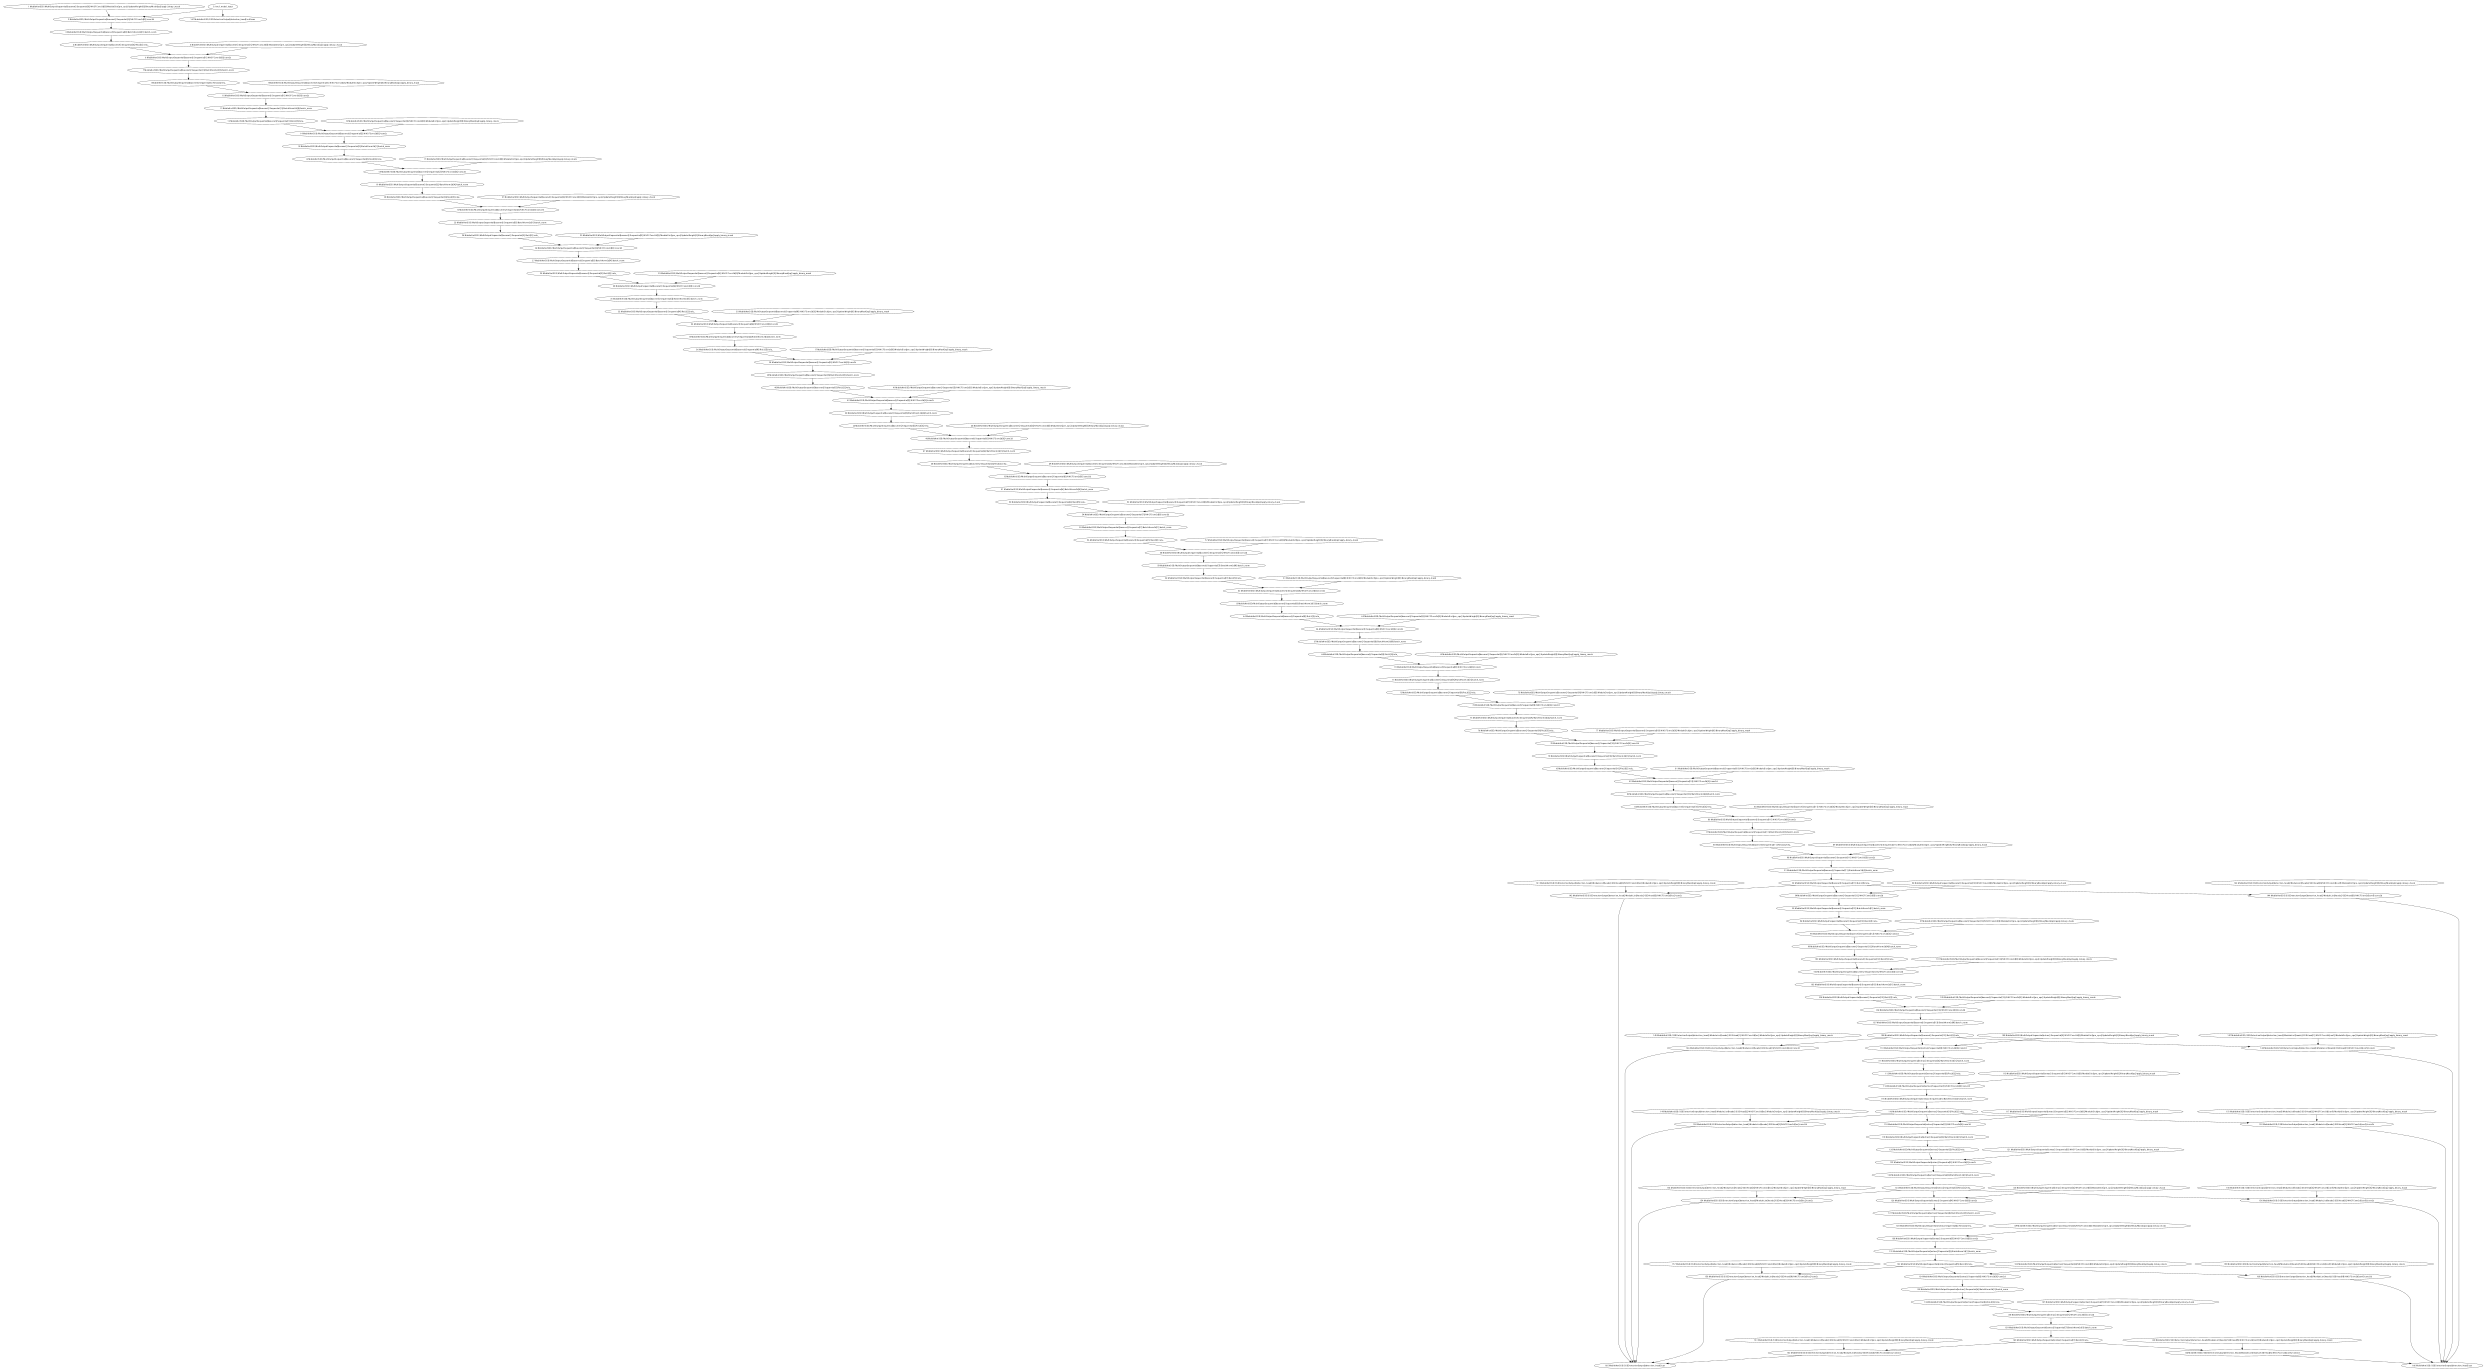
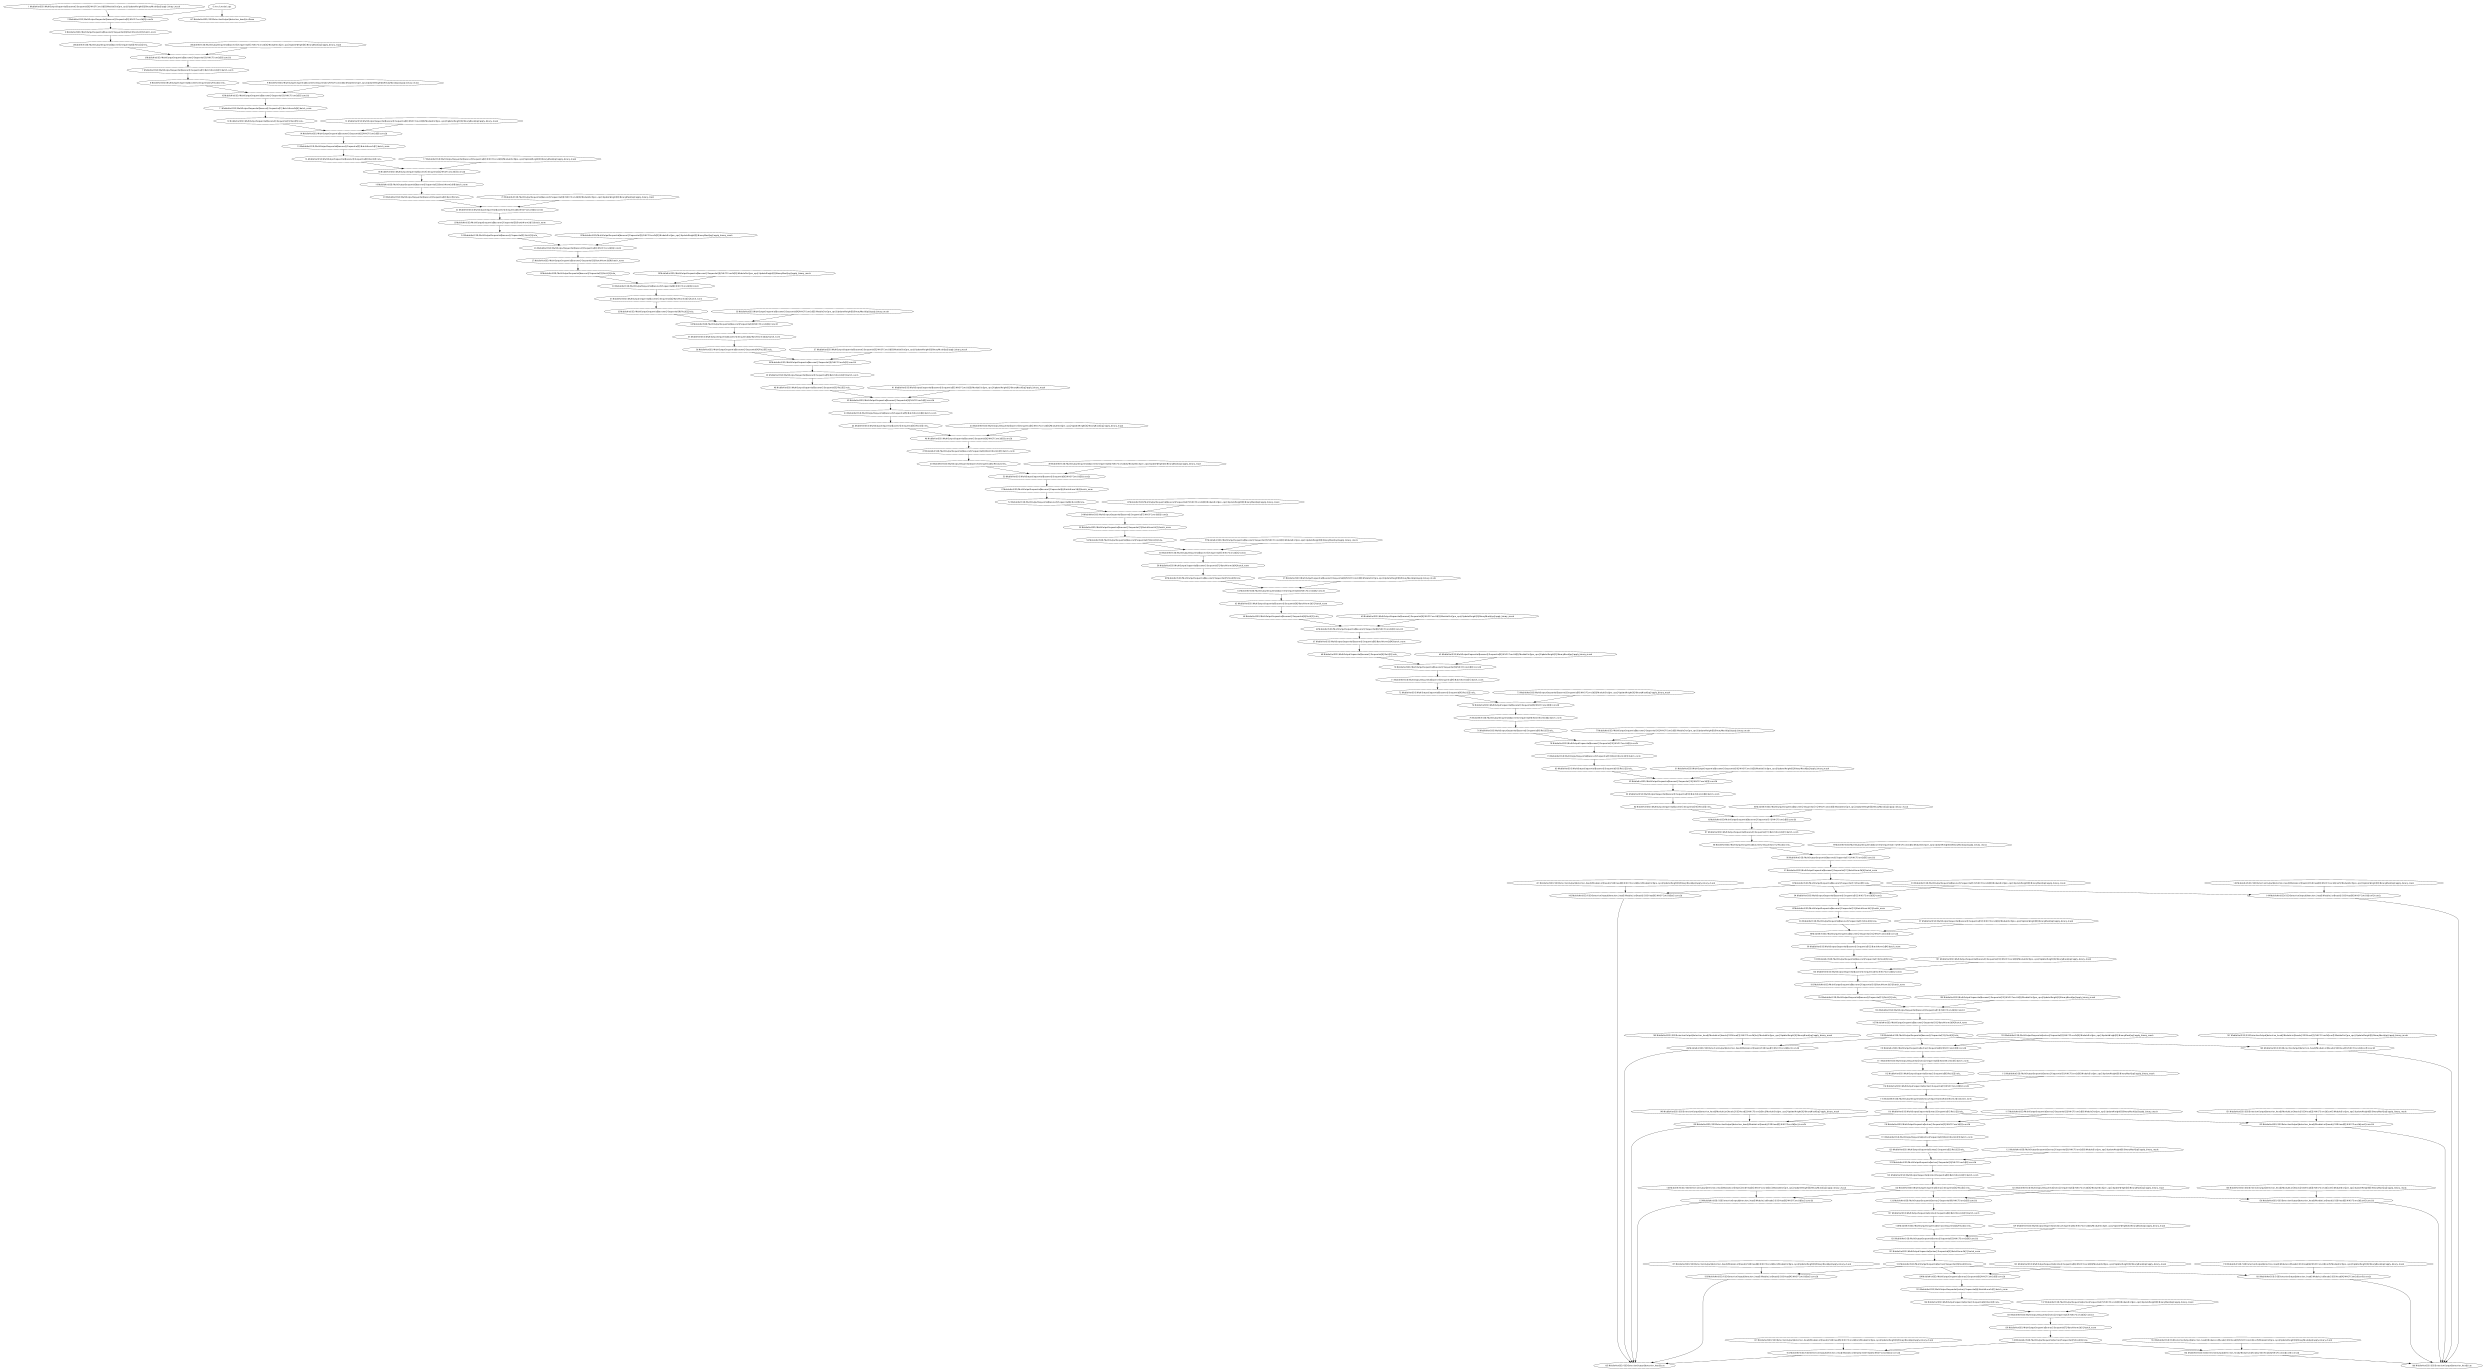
(223, 7) -> (222, 7)
